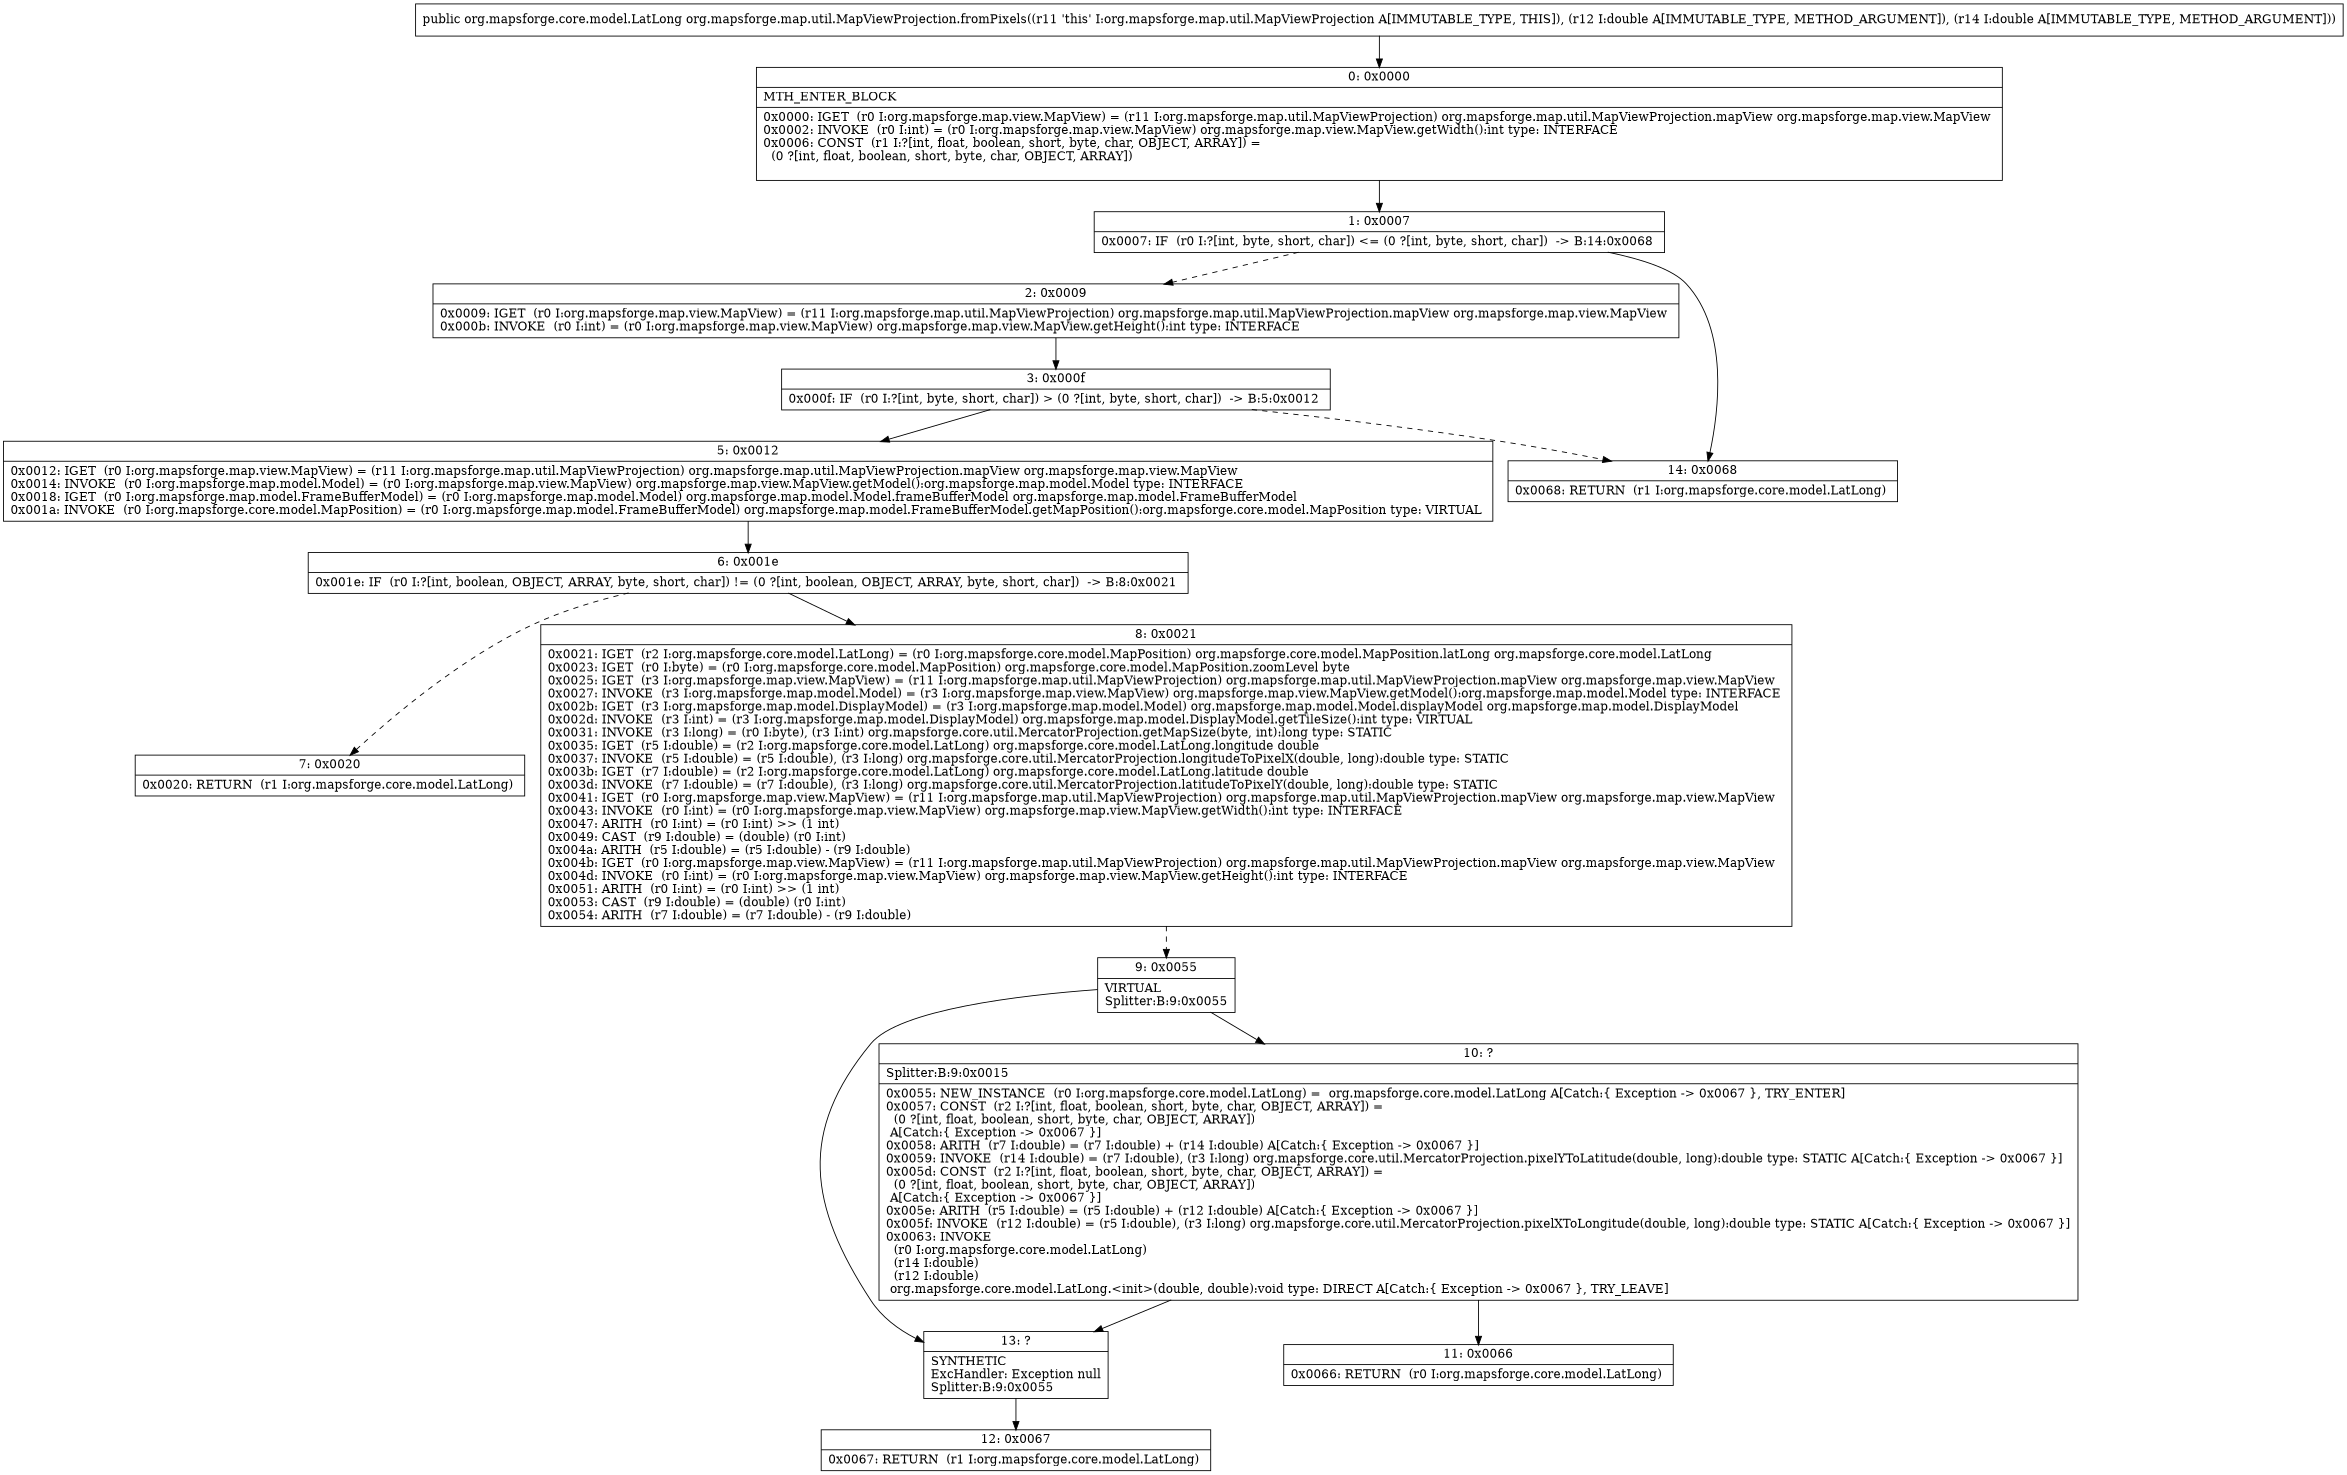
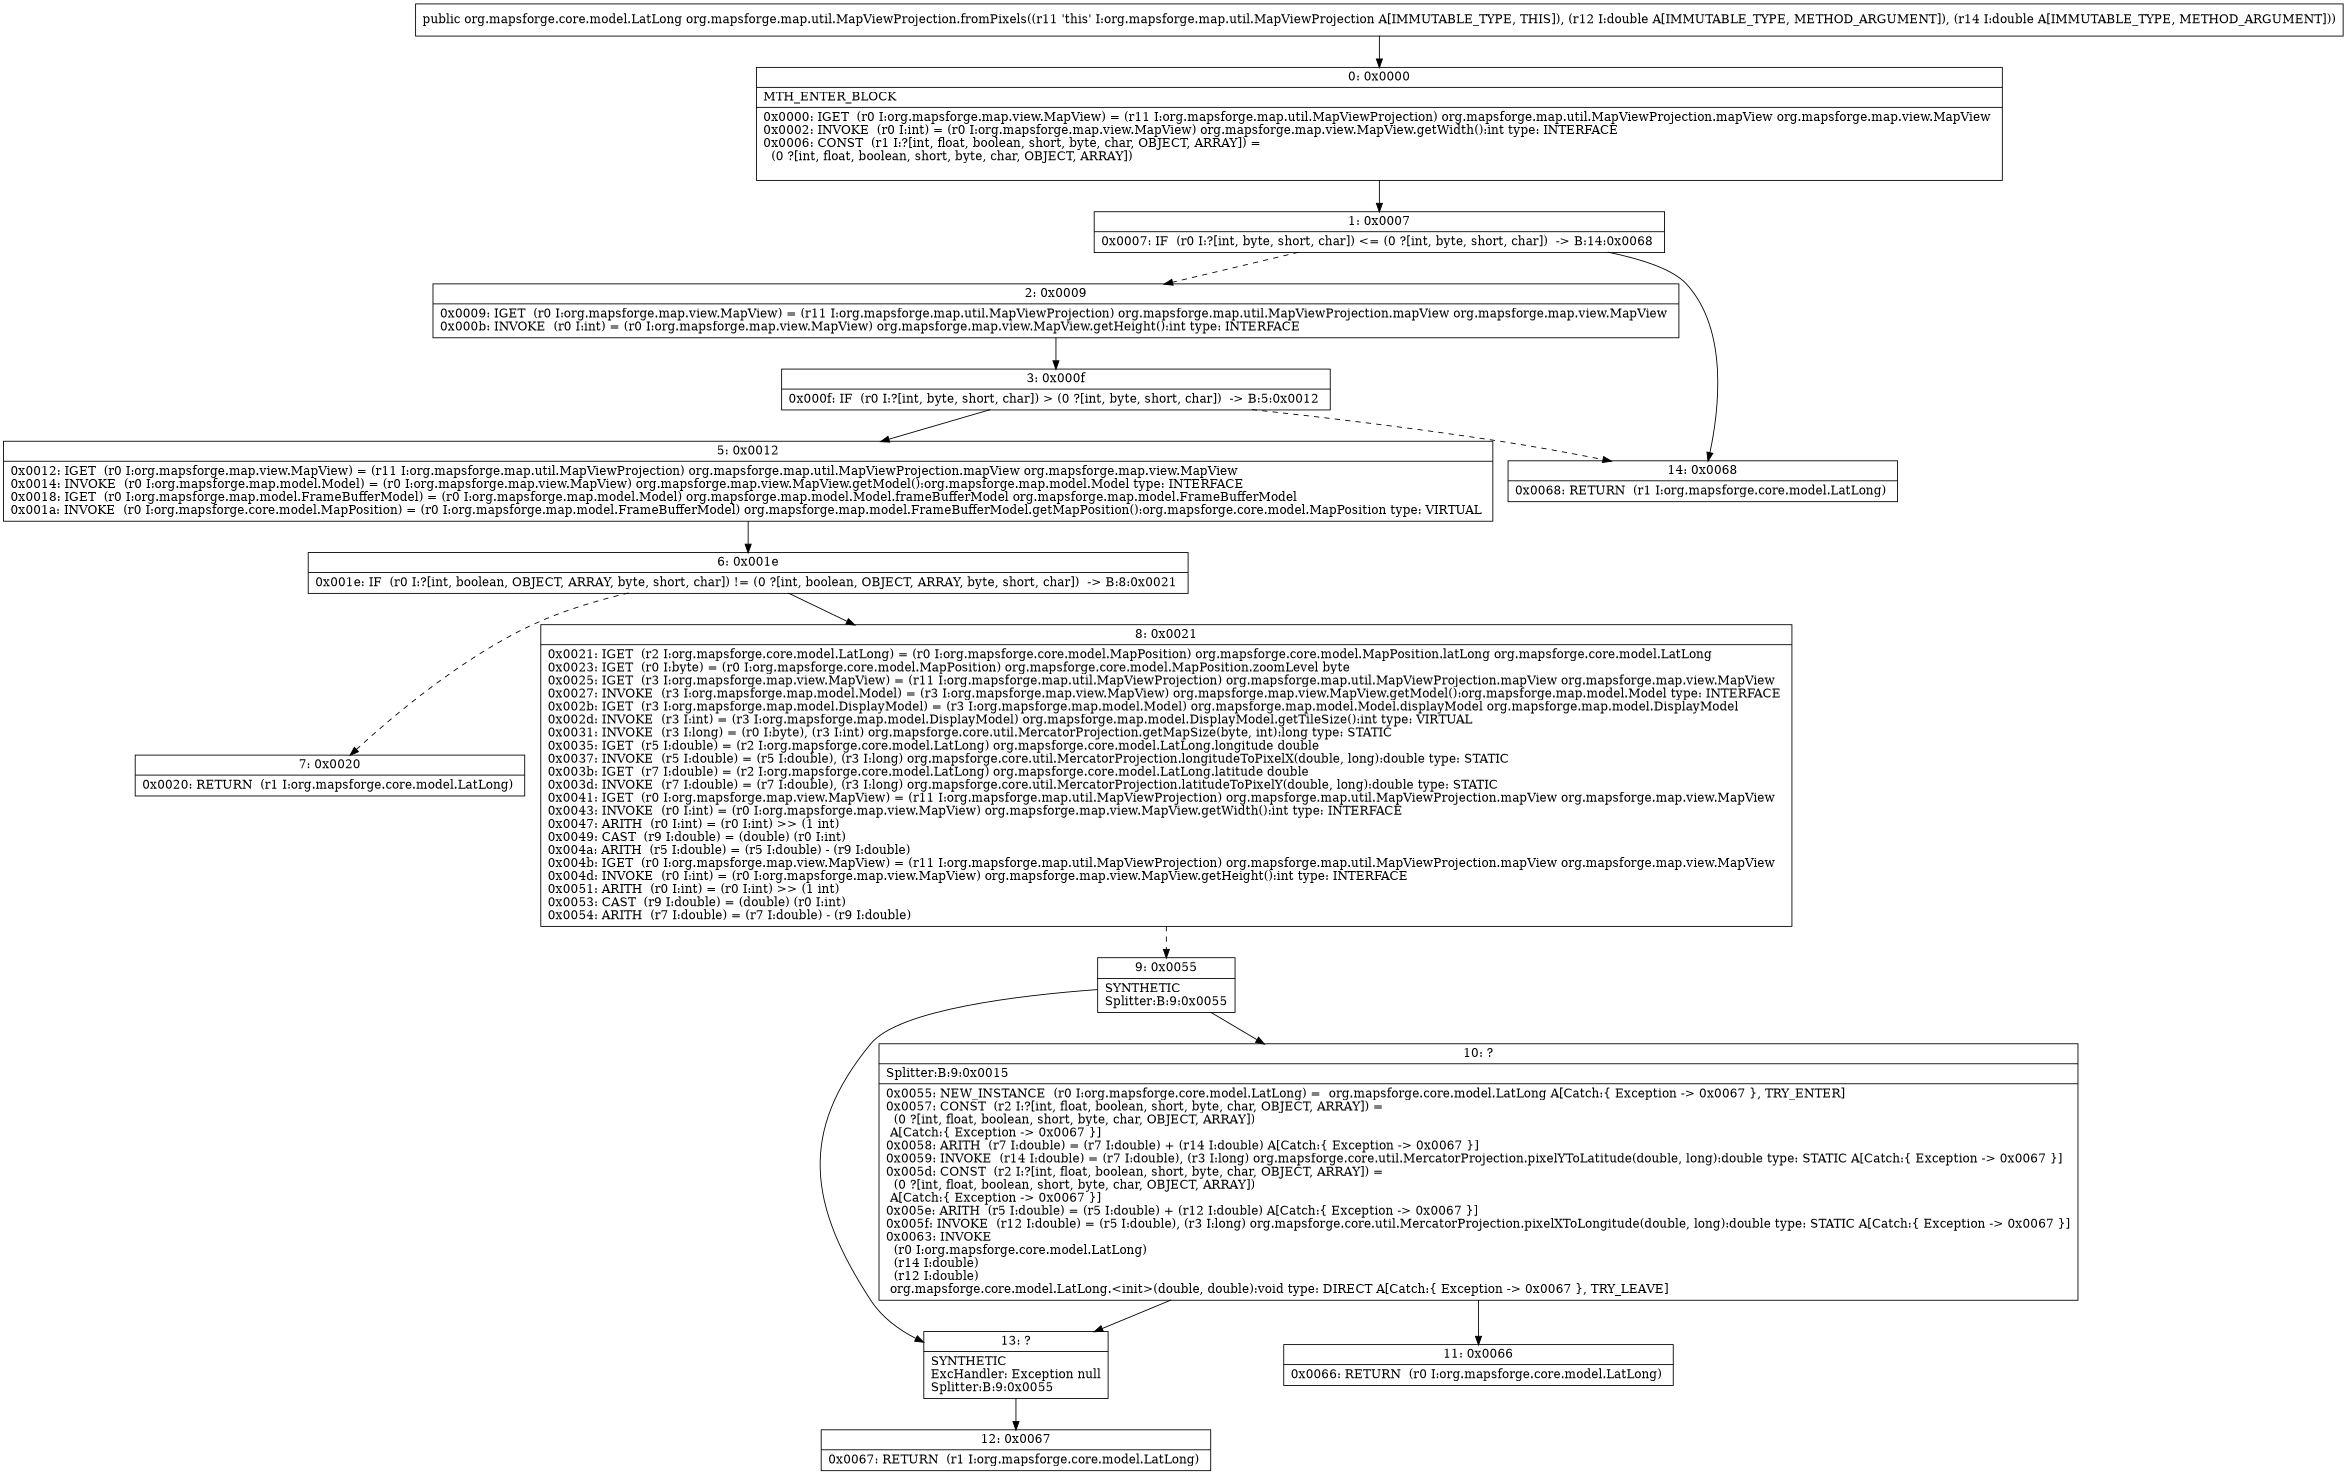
(1133, 989) -> (1143, 989)
